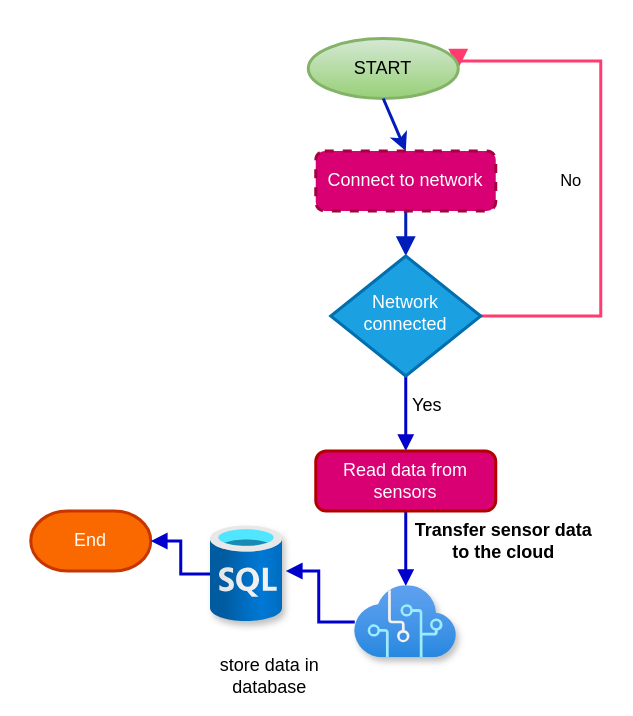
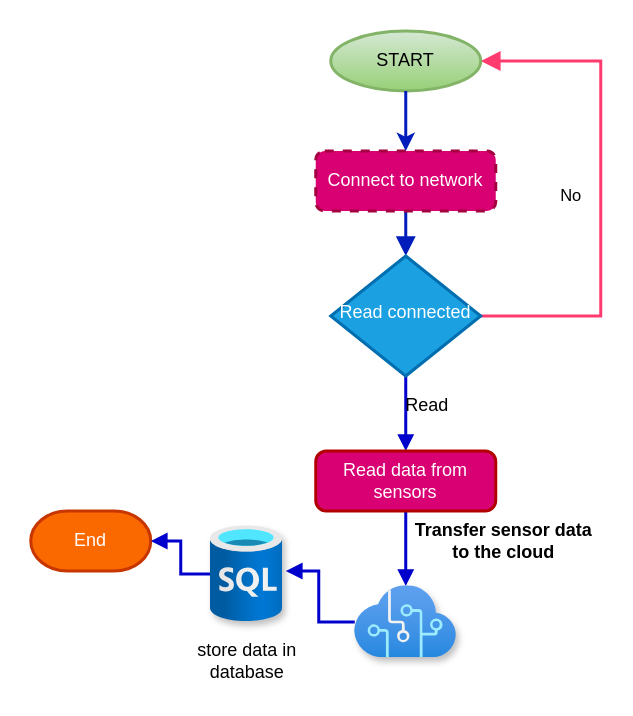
(383, 68) -> (406, 61)
(406, 313) -> (406, 313)
(428, 406) -> (428, 406)
(269, 676) -> (247, 661)
